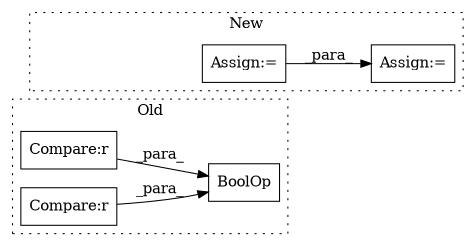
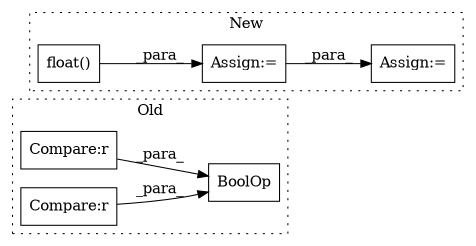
none -> (69, 64)
